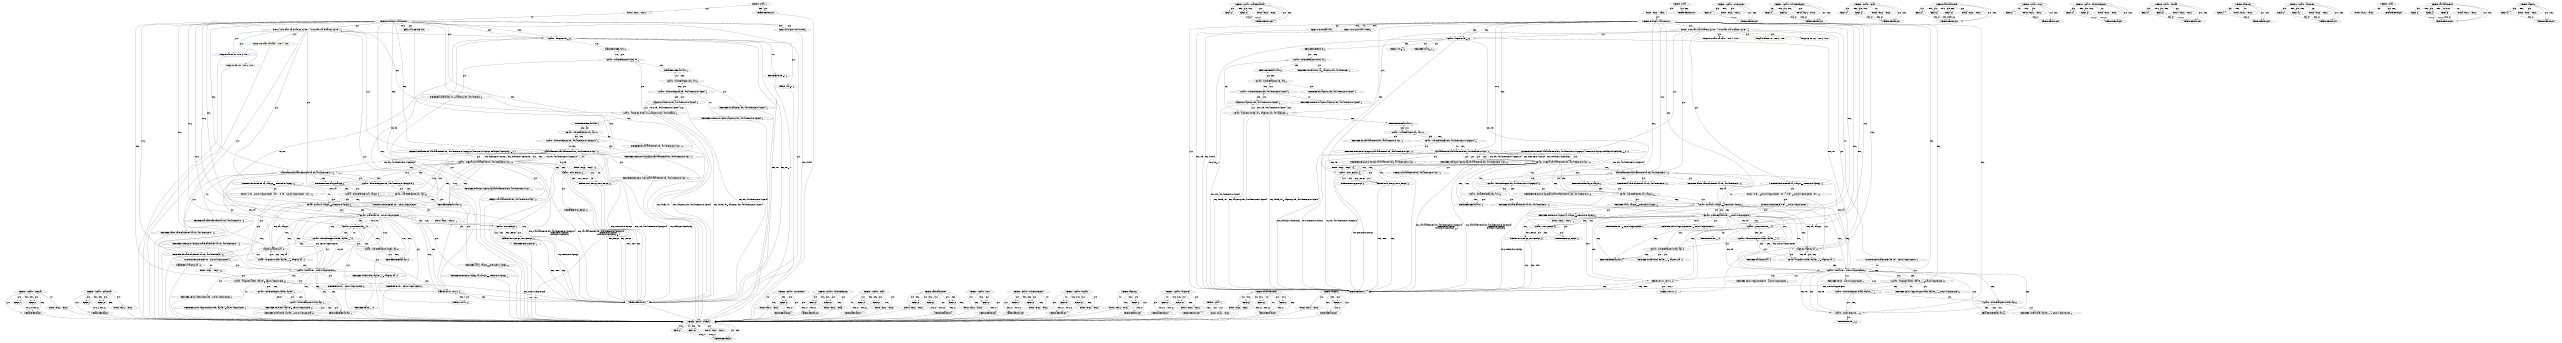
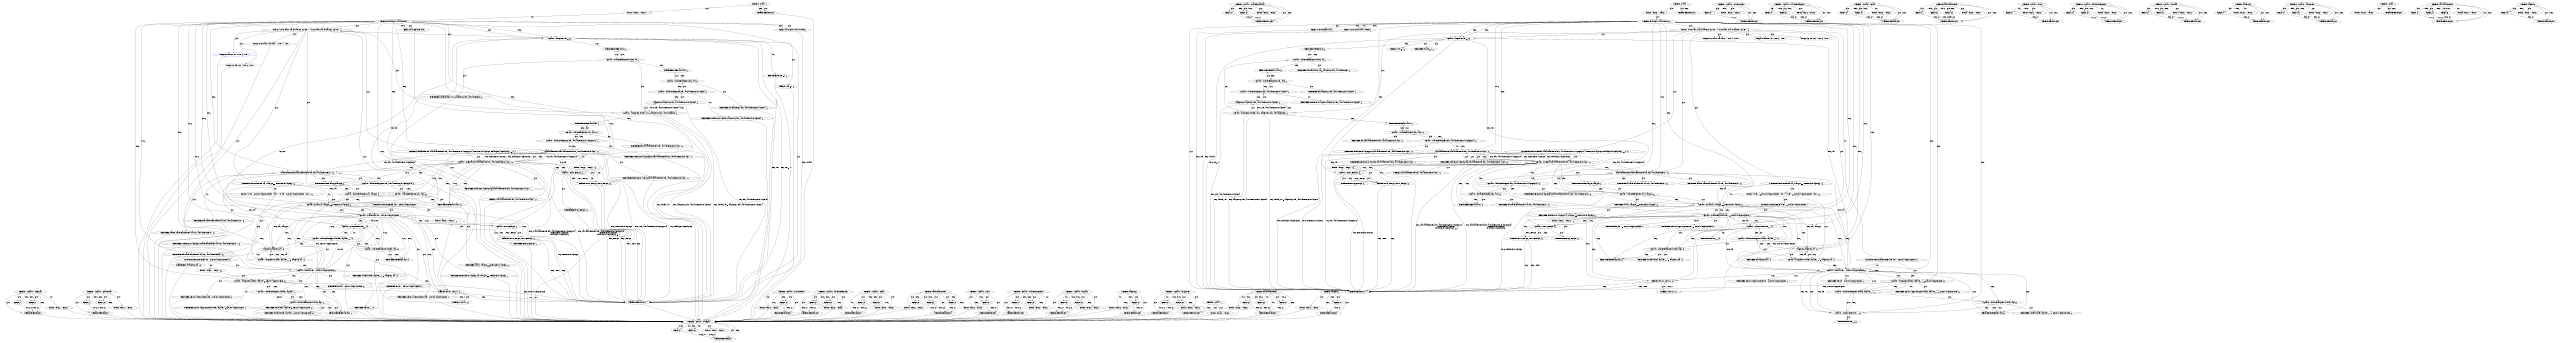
none -> (388, 210)
none -> (423, 297)
